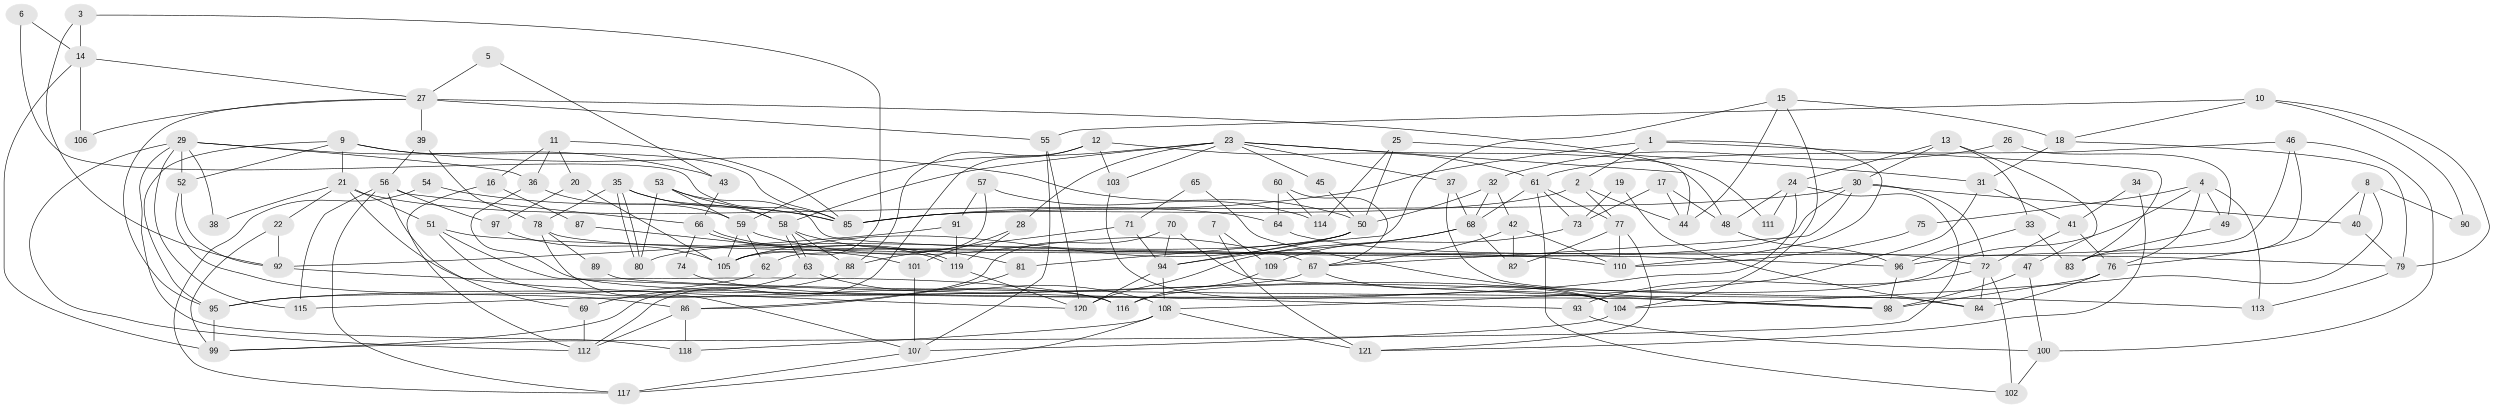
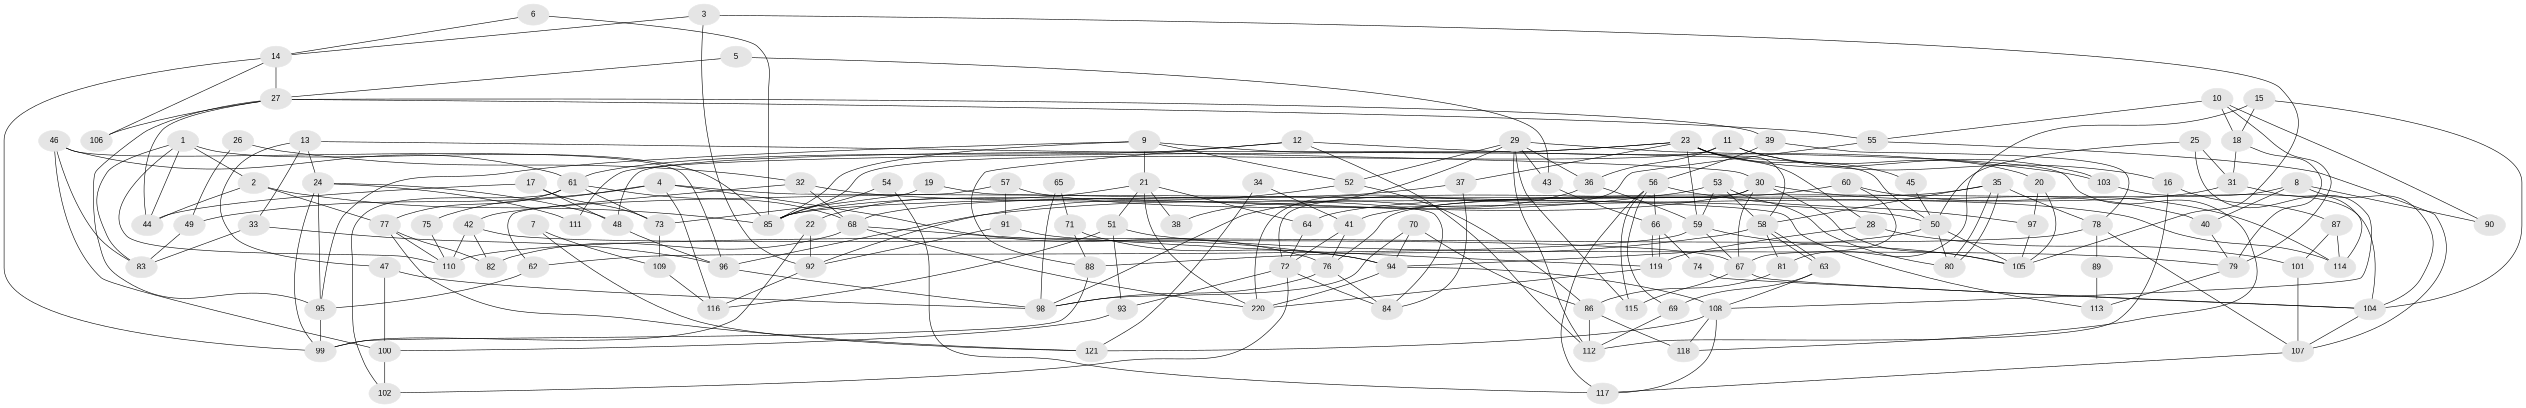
(1743, 169) -> (165, 183)
none -> (2338, 246)
(1081, 309) -> (1258, 309)
